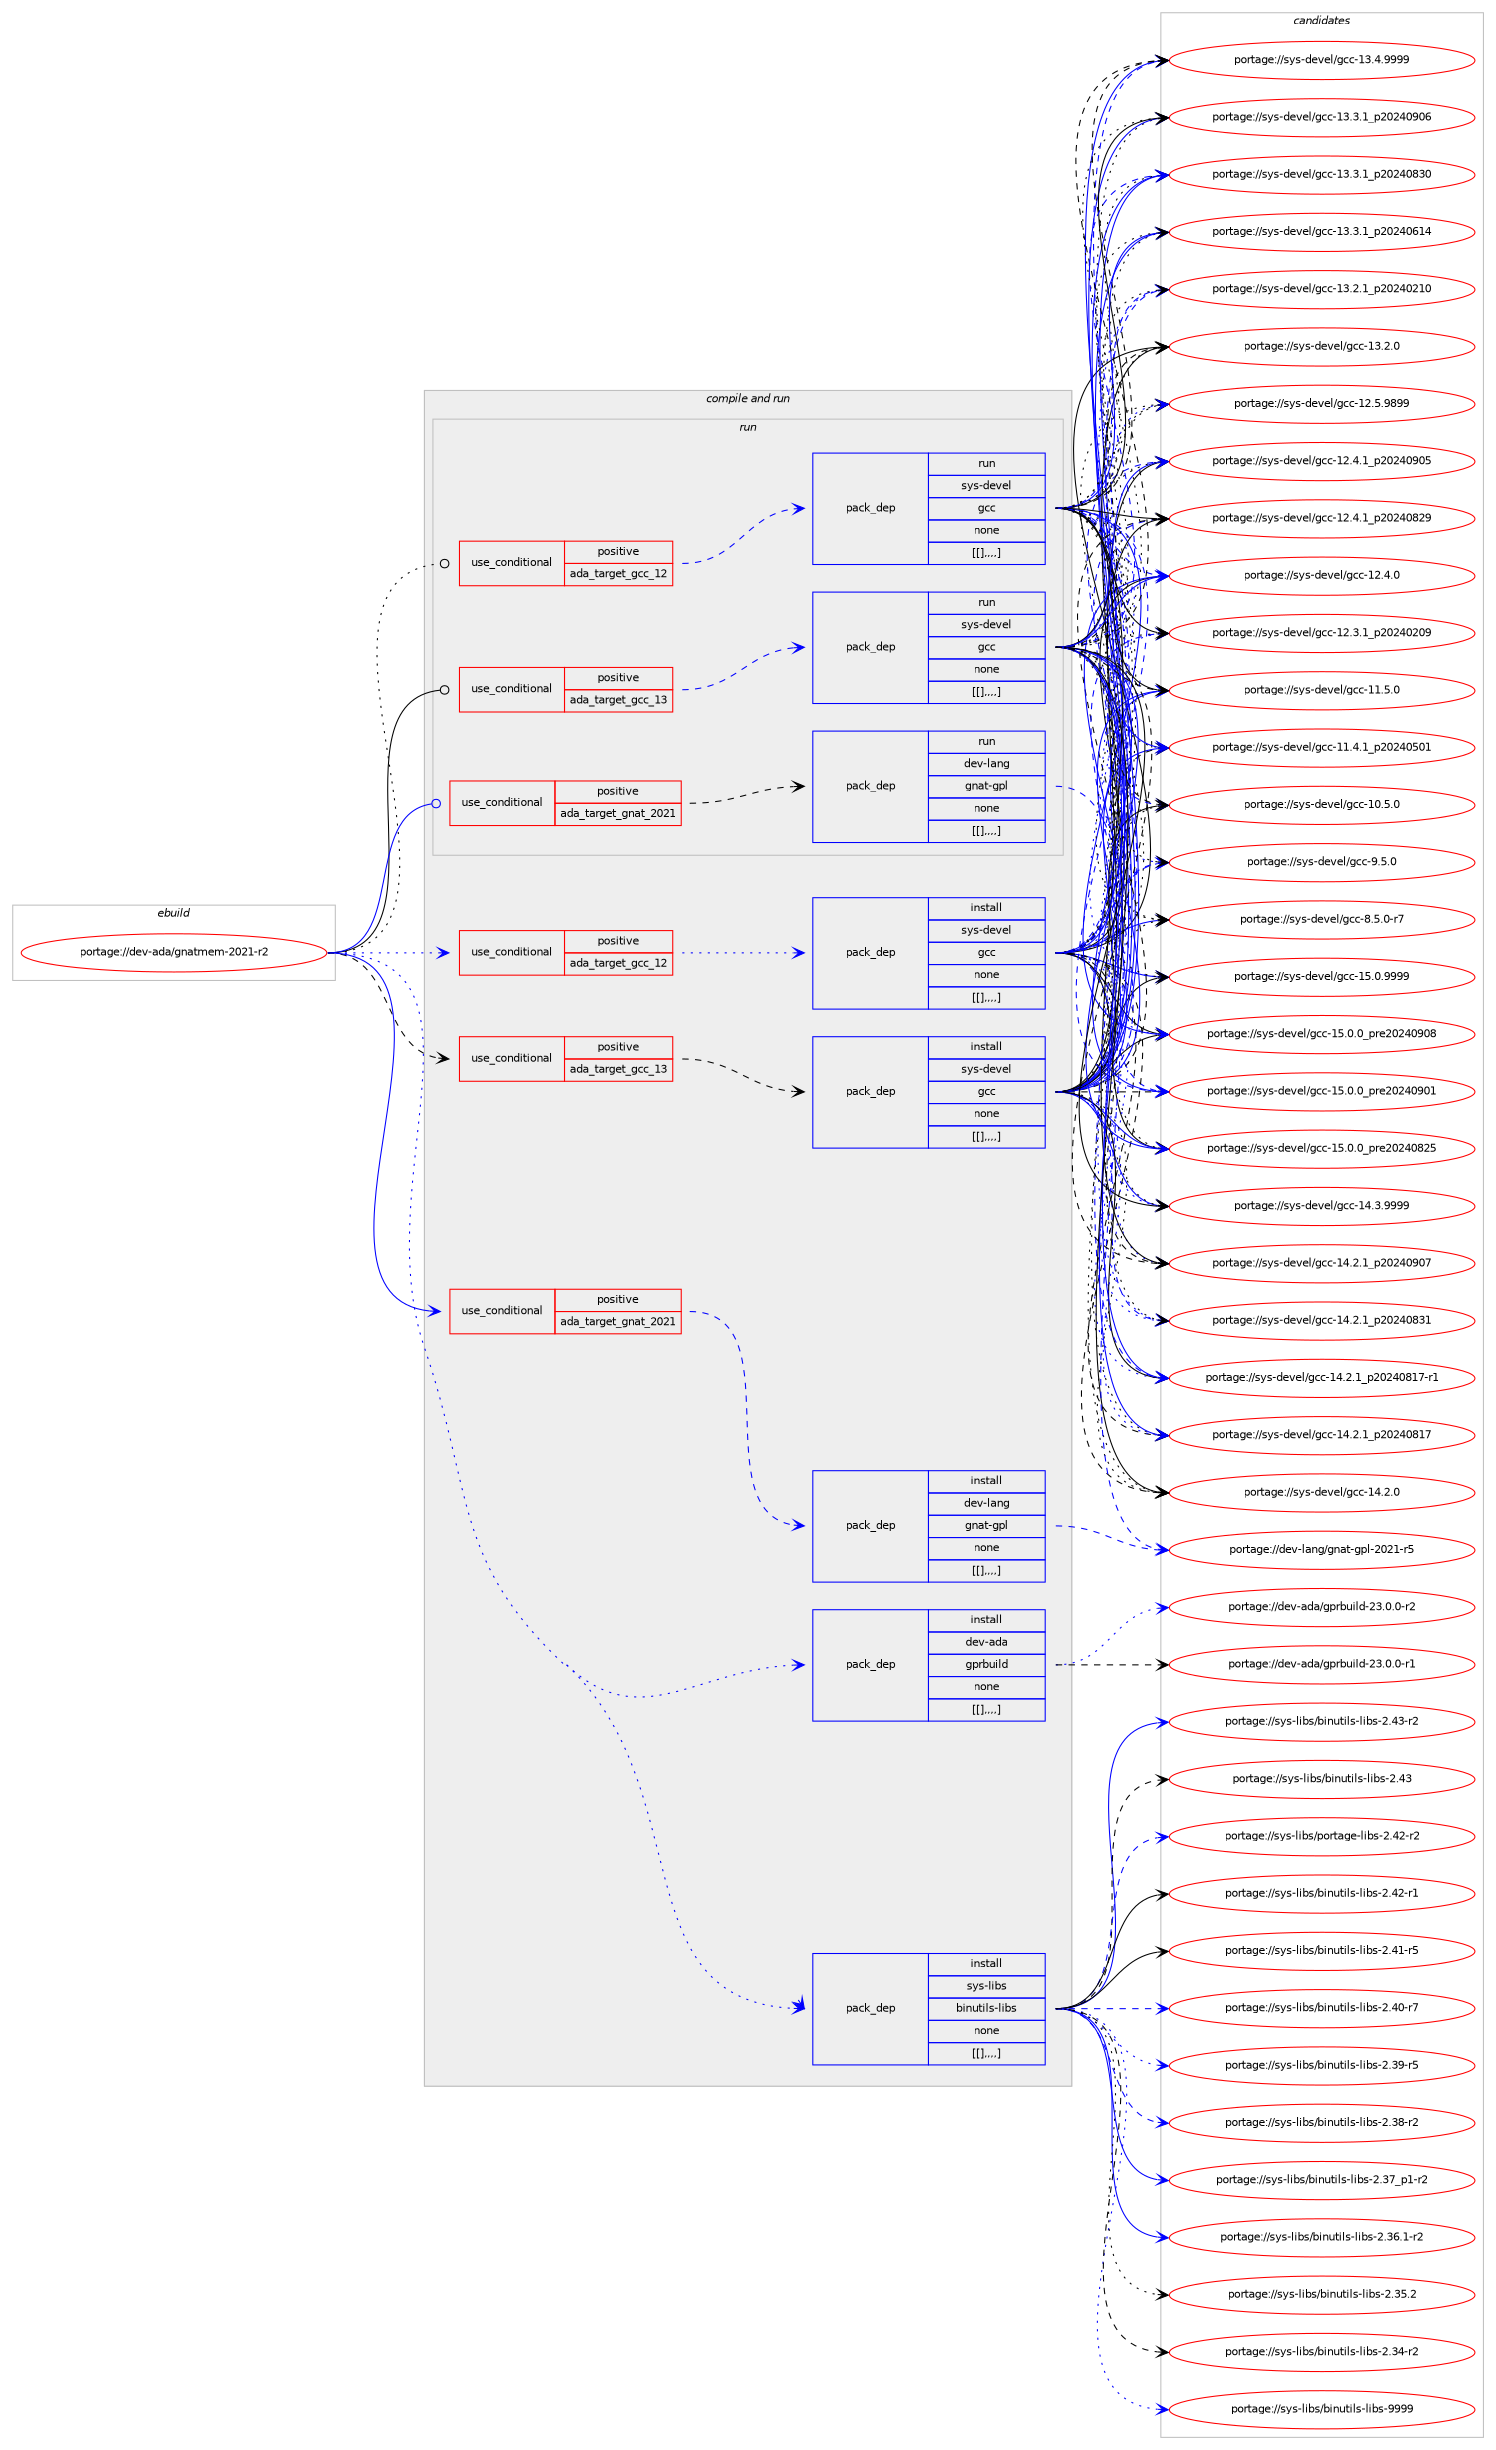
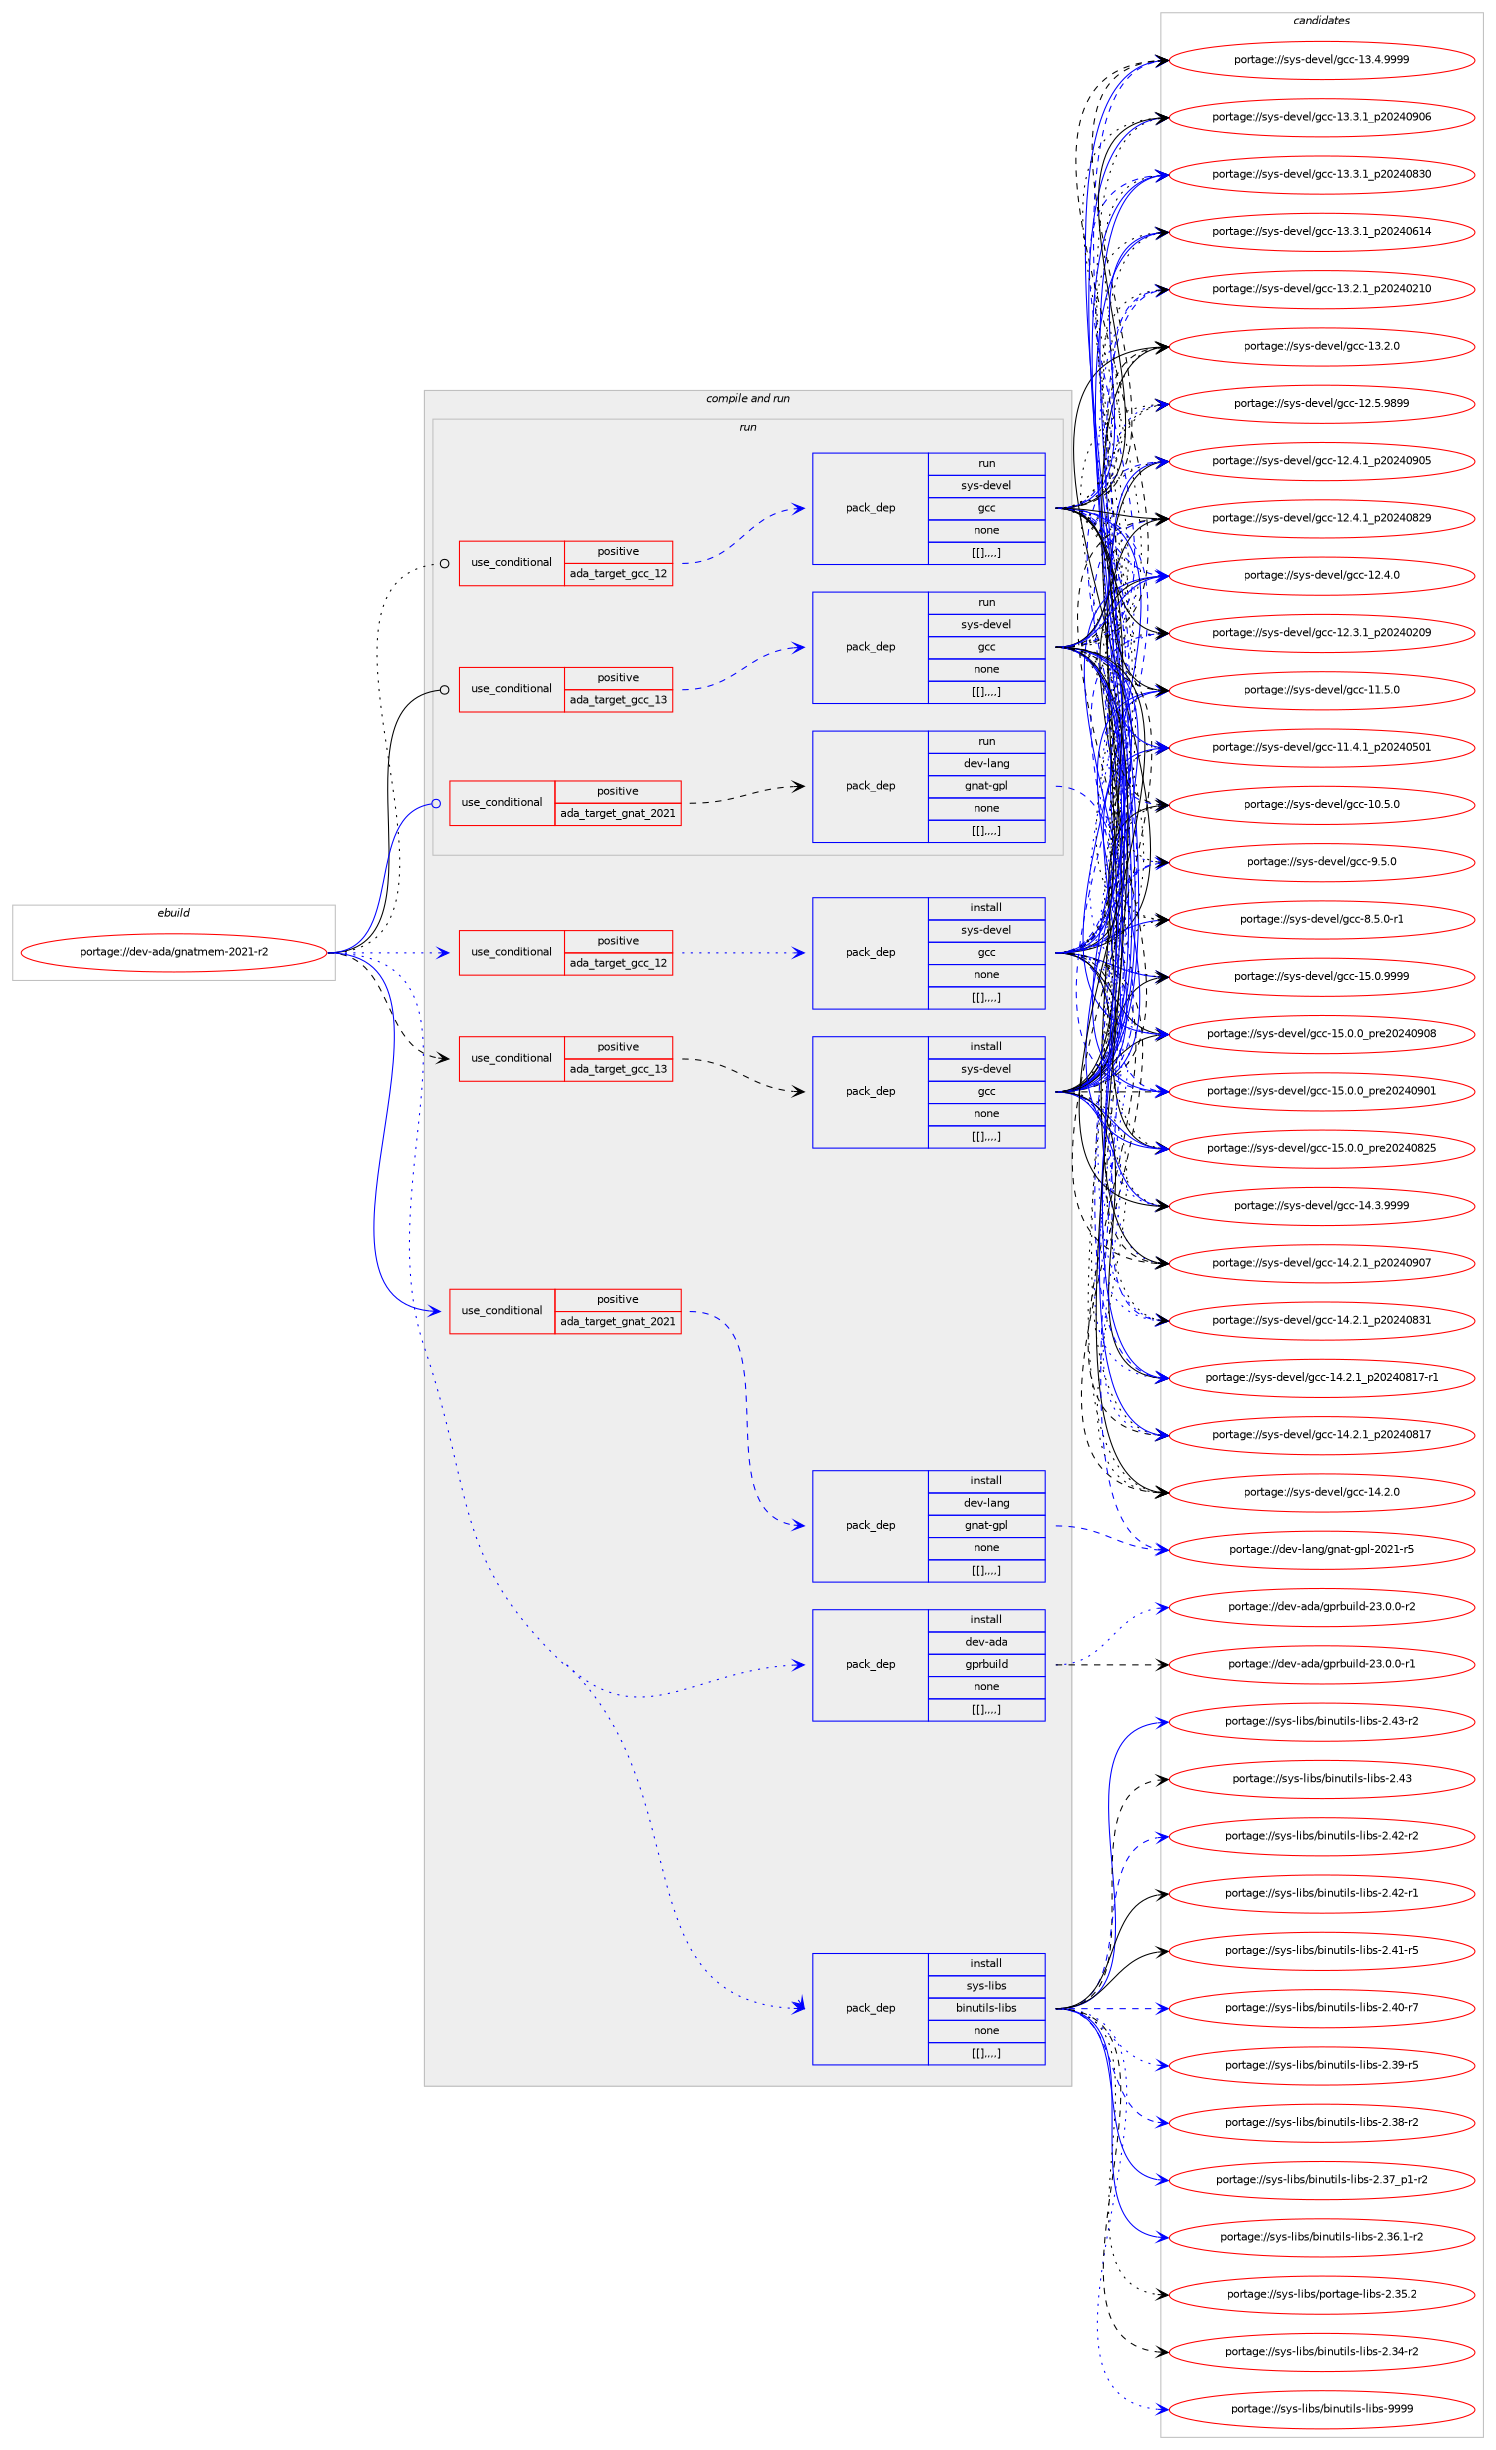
(1322, 920) -> (1322, 920)
(1322, 1837) -> (1322, 1837)
(1322, 2295) -> (1322, 2295)
